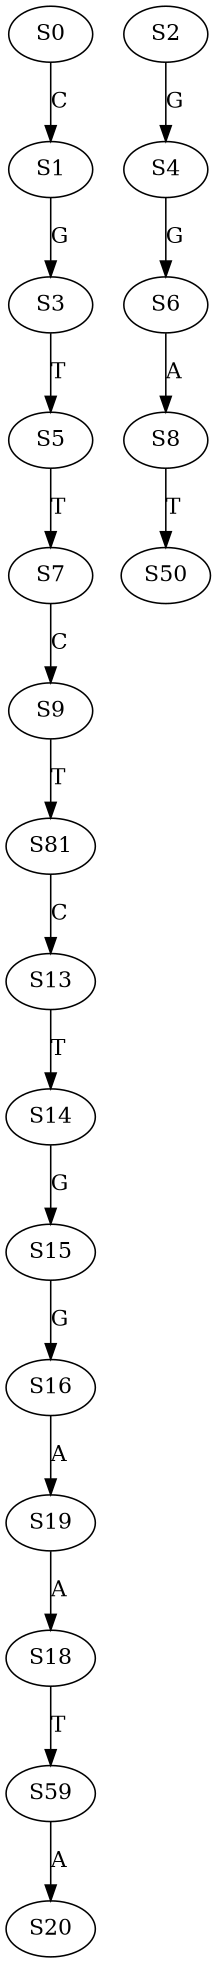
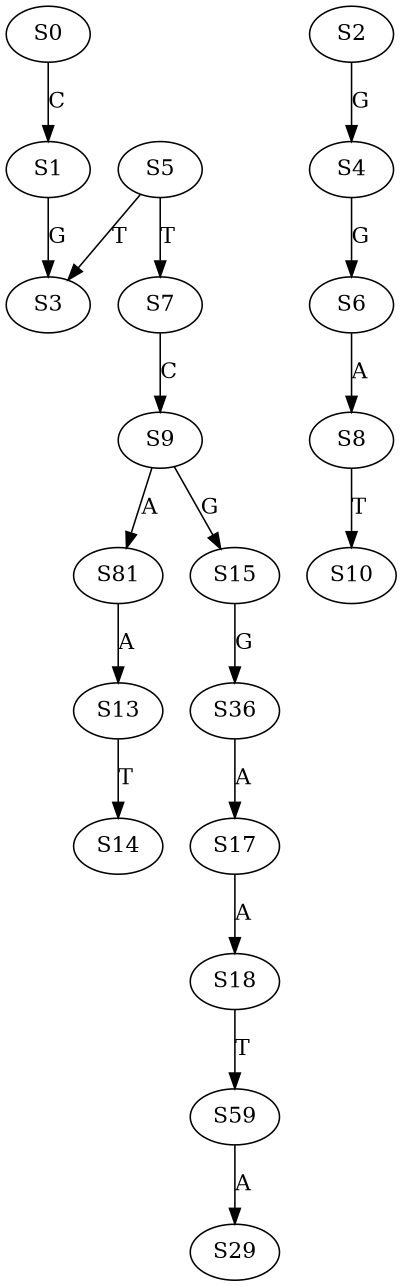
(51, 365) -> (109, 231)
(166, 576) -> (352, 576)
(58, 779) -> (149, 508)
(59, 914) -> (126, 643)
(51, 1177) -> (194, 501)
(51, 1388) -> (235, 711)
(51, 1523) -> (235, 846)
(51, 1929) -> (235, 1252)
